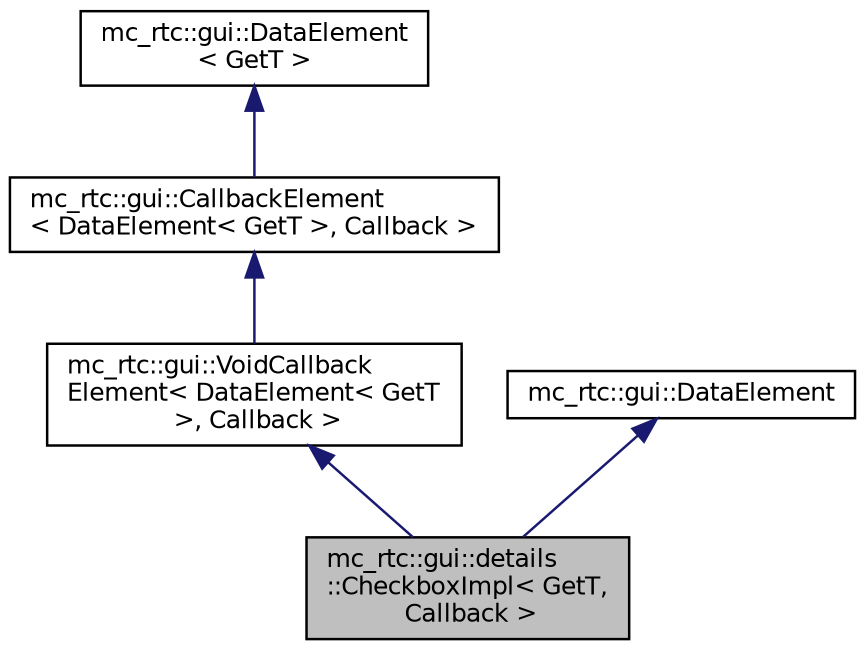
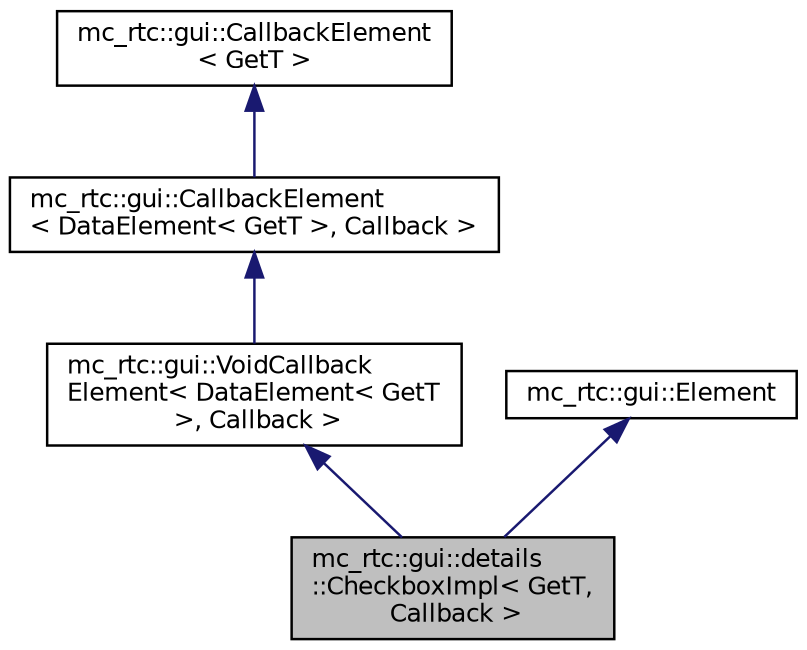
(254, 48) -> (254, 48)
(681, 395) -> (652, 395)
